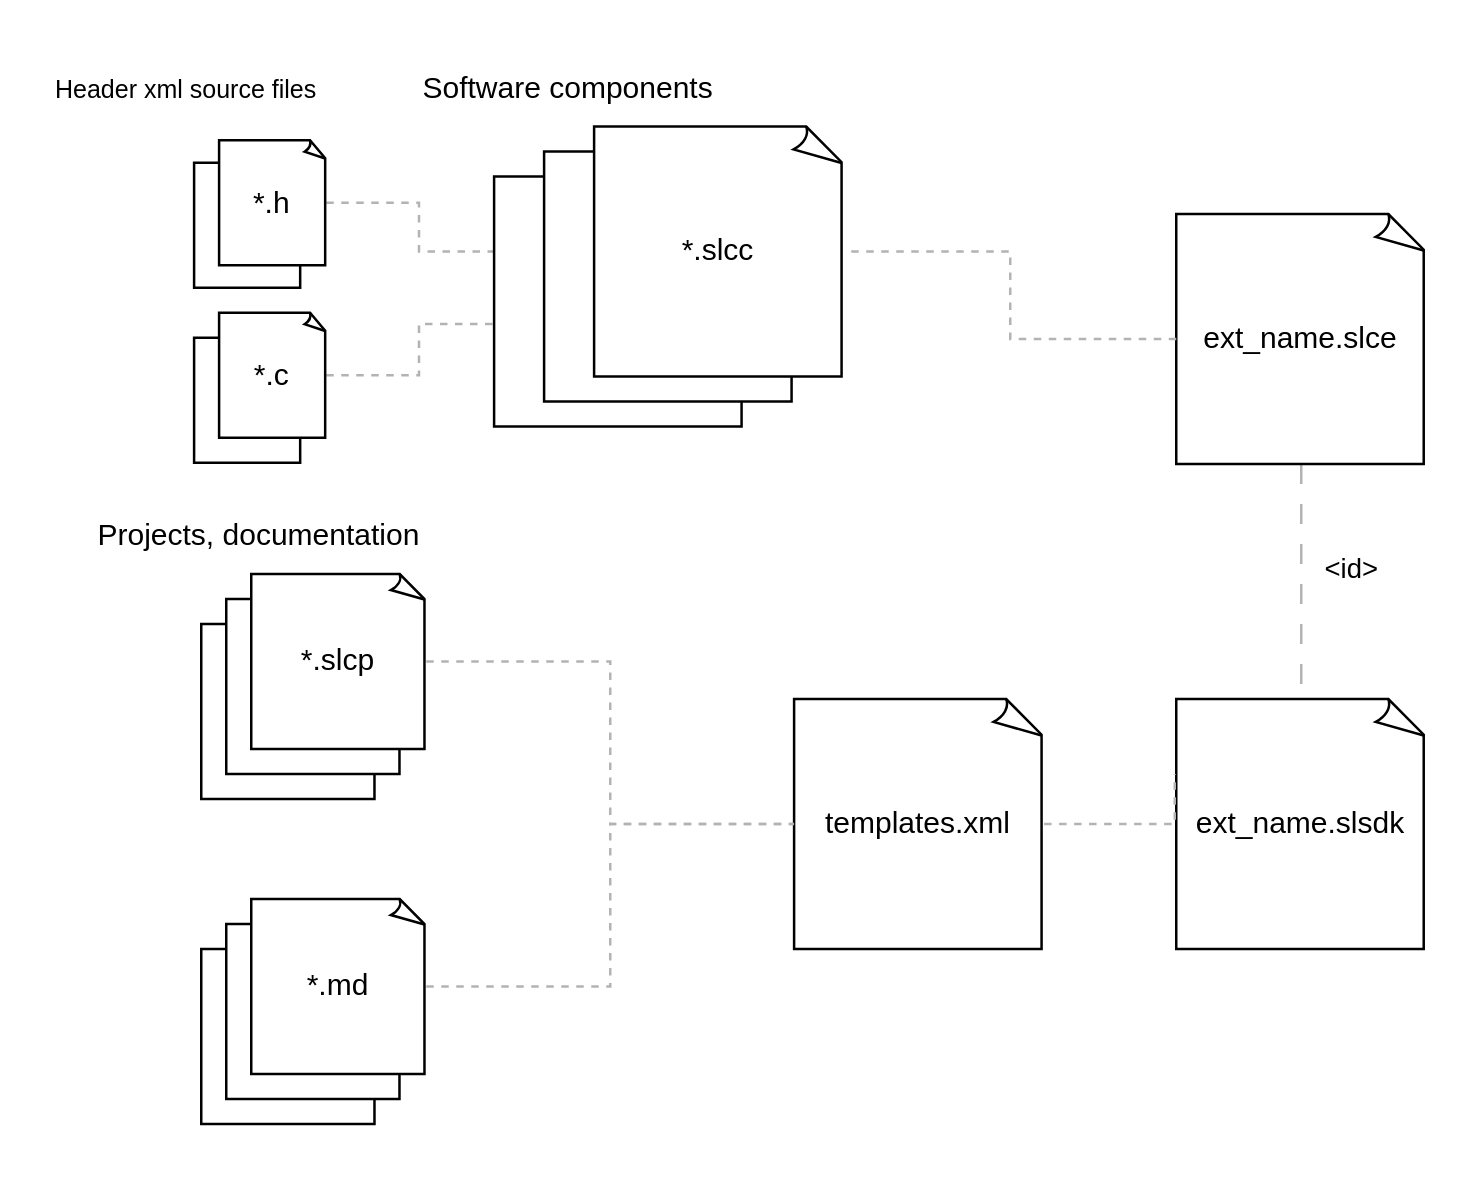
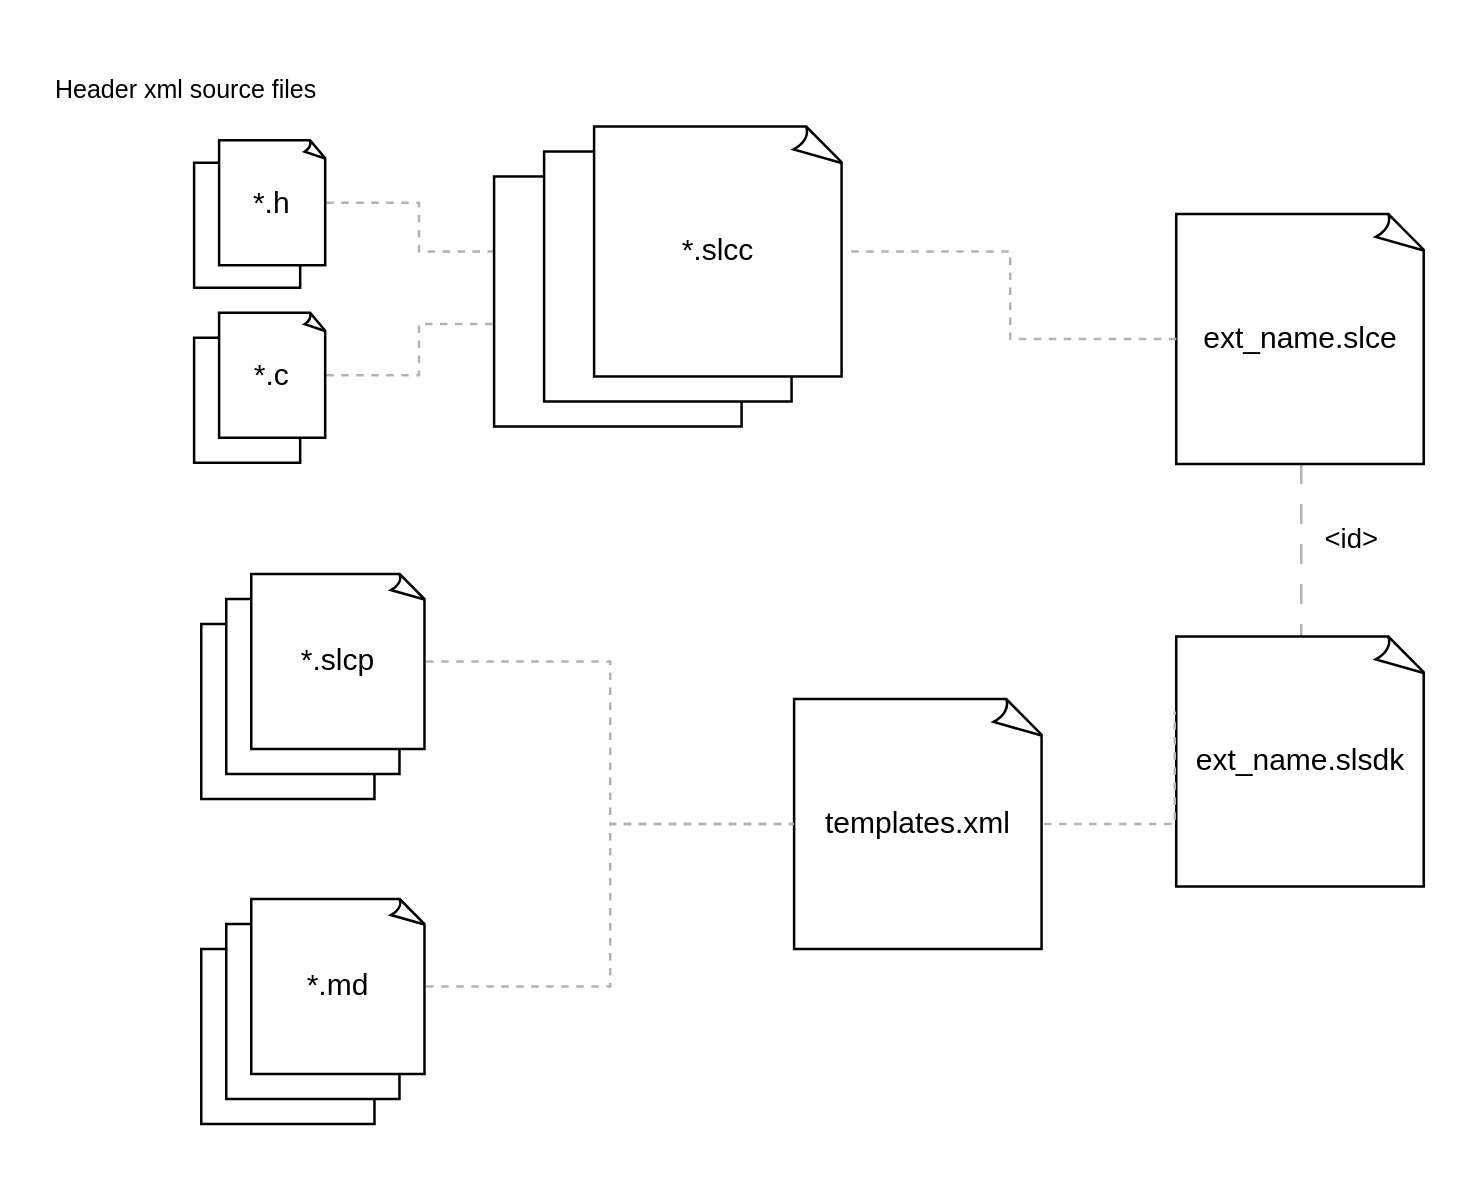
(644, 89) -> none
(319, 536) -> none
(1301, 824) -> (1301, 761)
